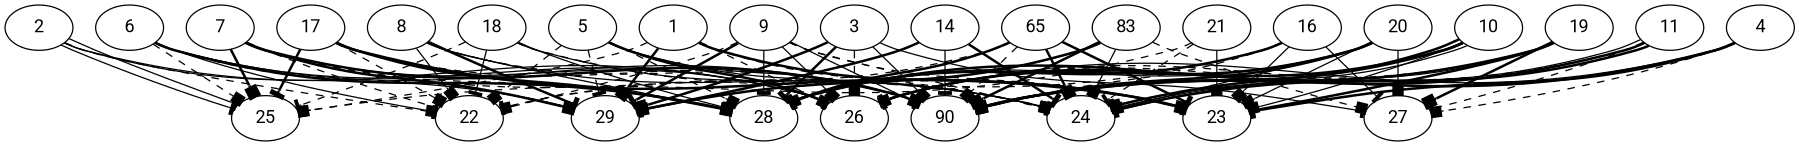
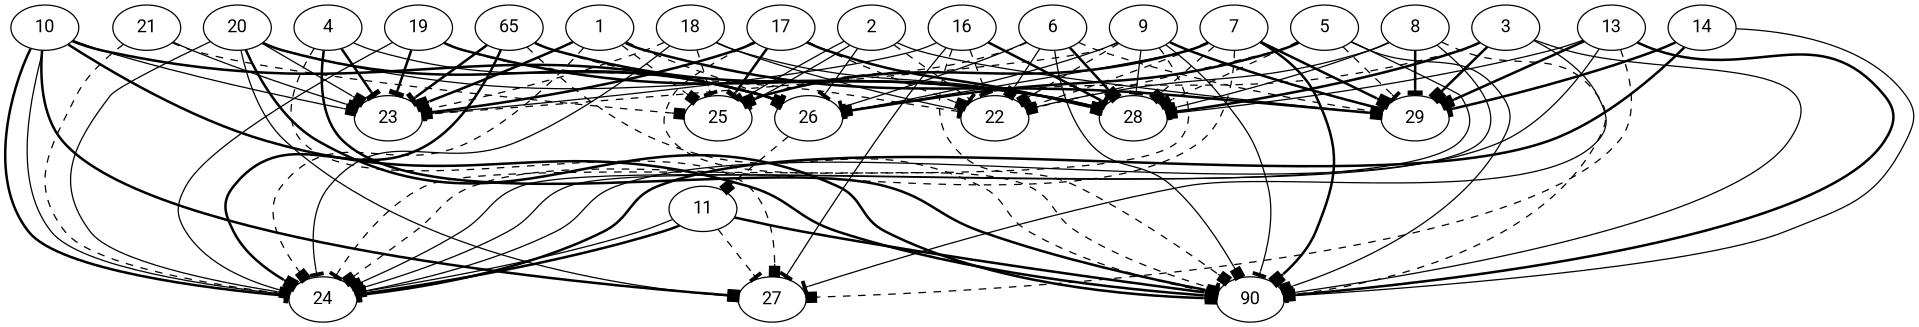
(1126, 28) -> (1611, 28)
(1495, 70) -> (337, 245)
(1268, 73) -> (768, 154)
